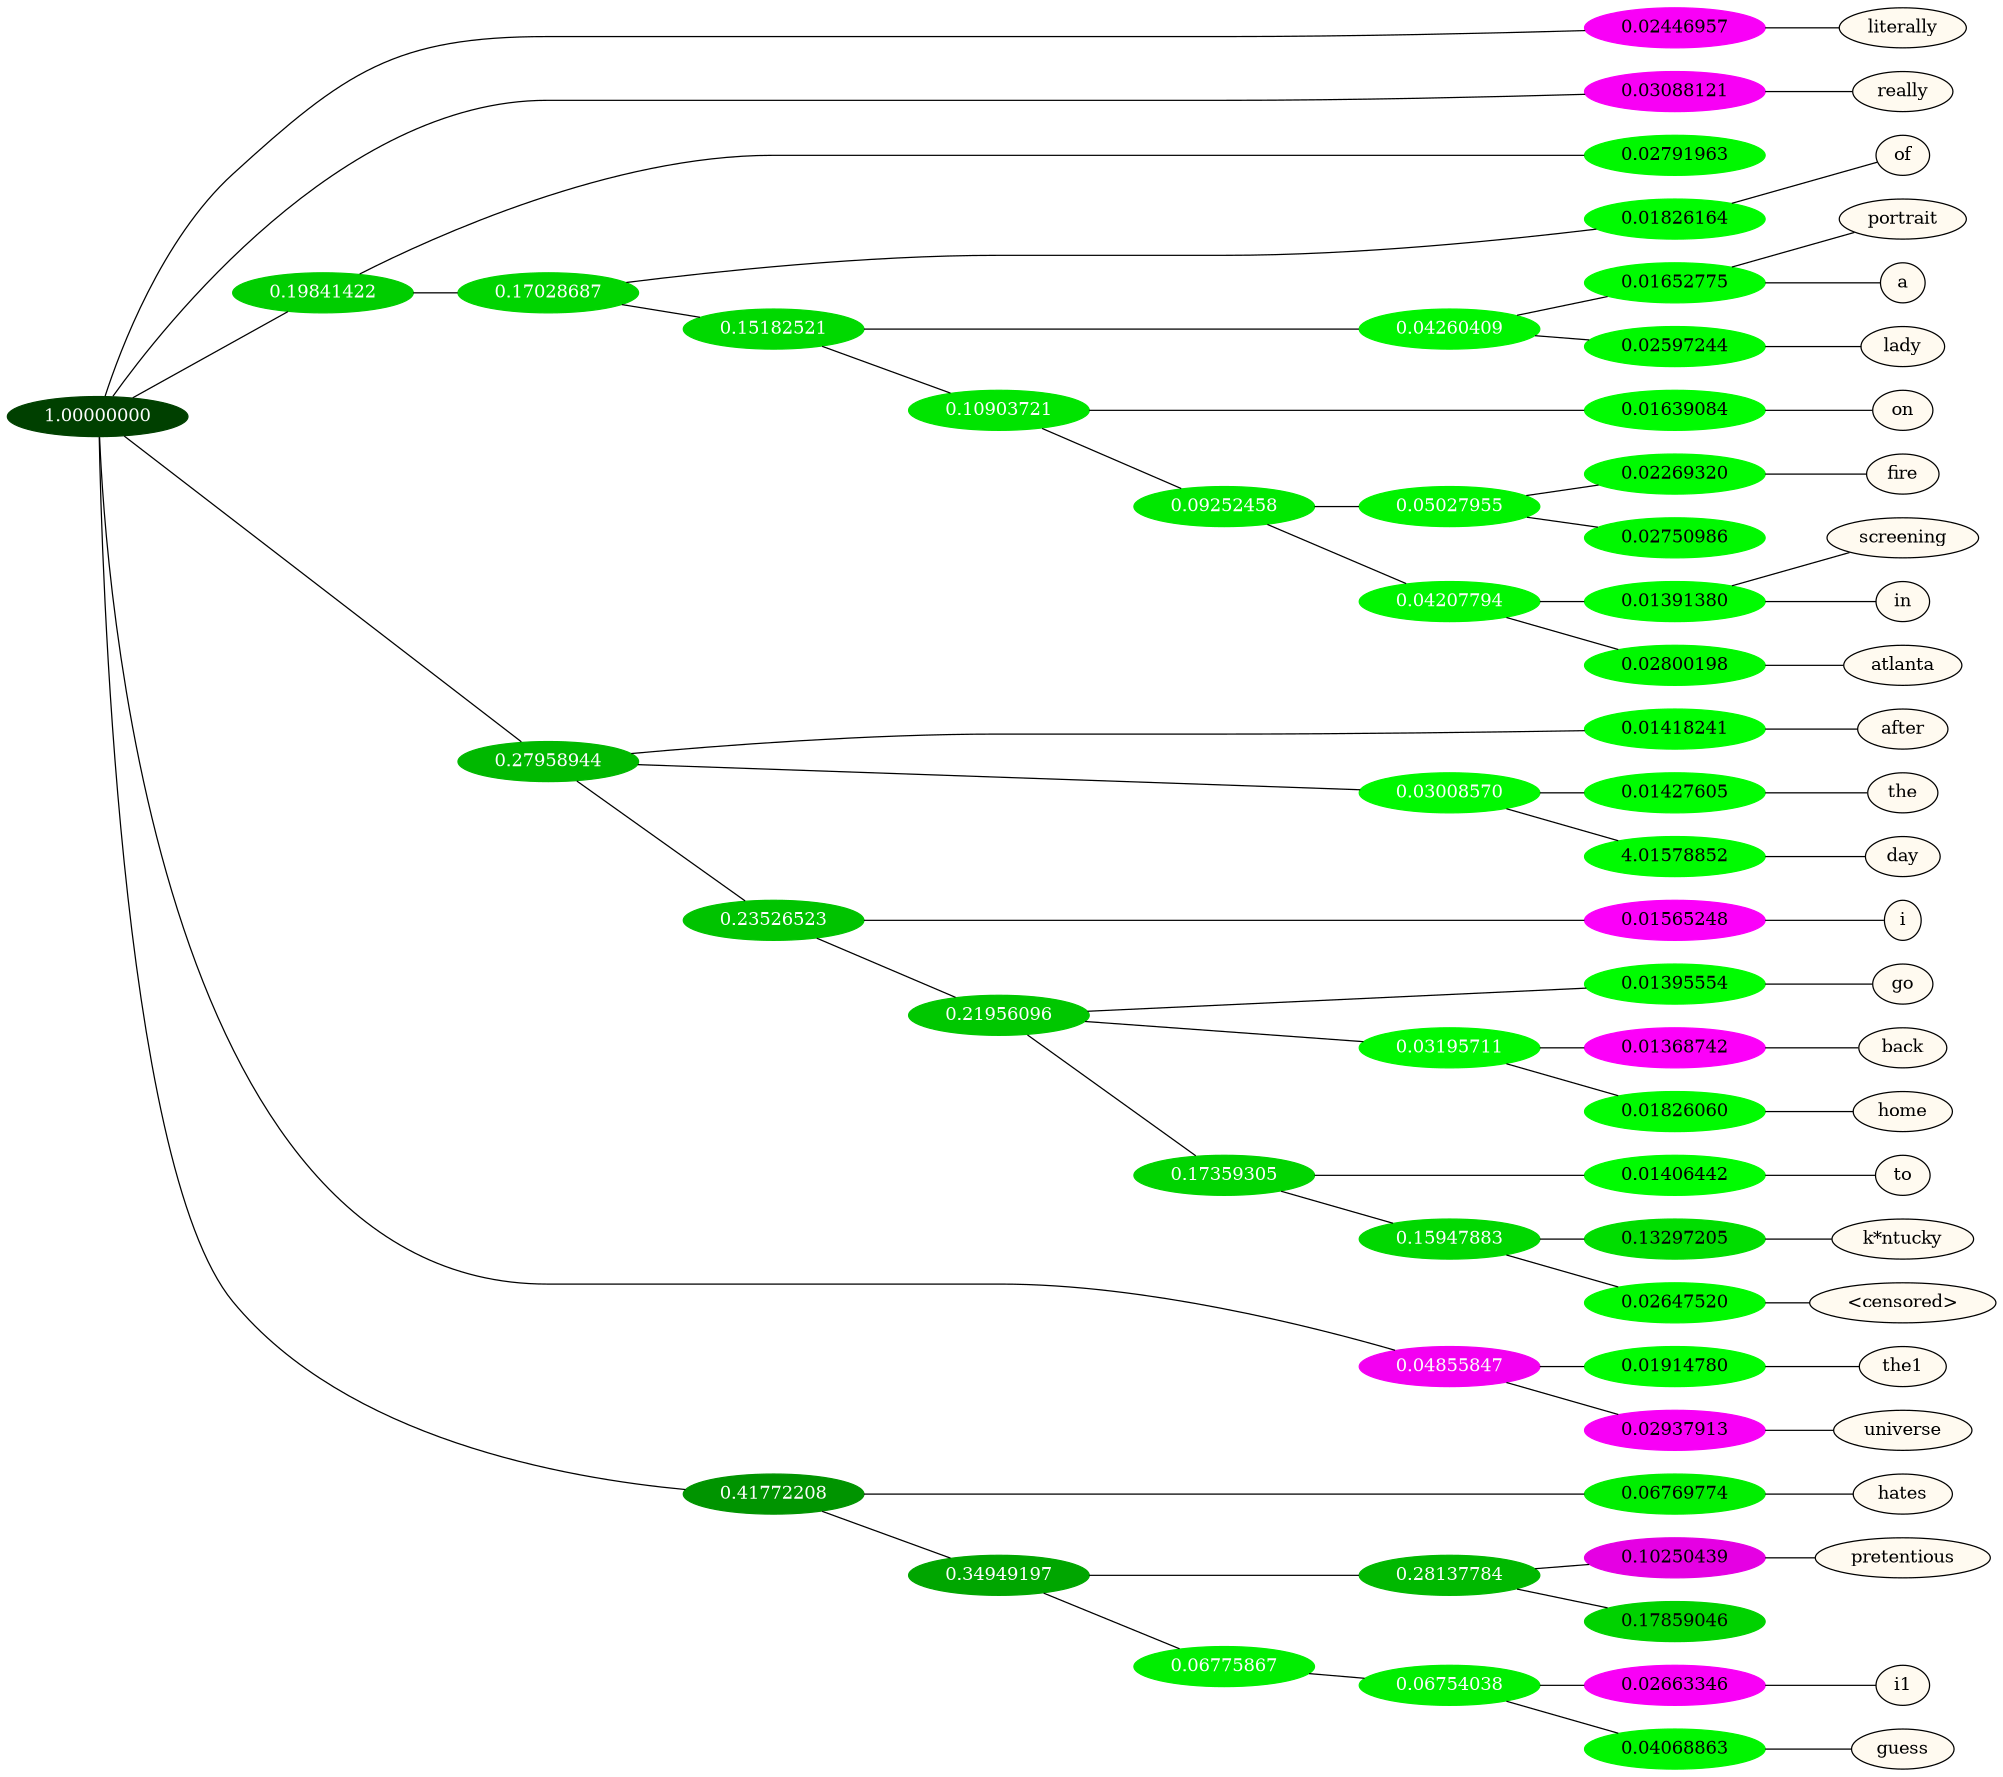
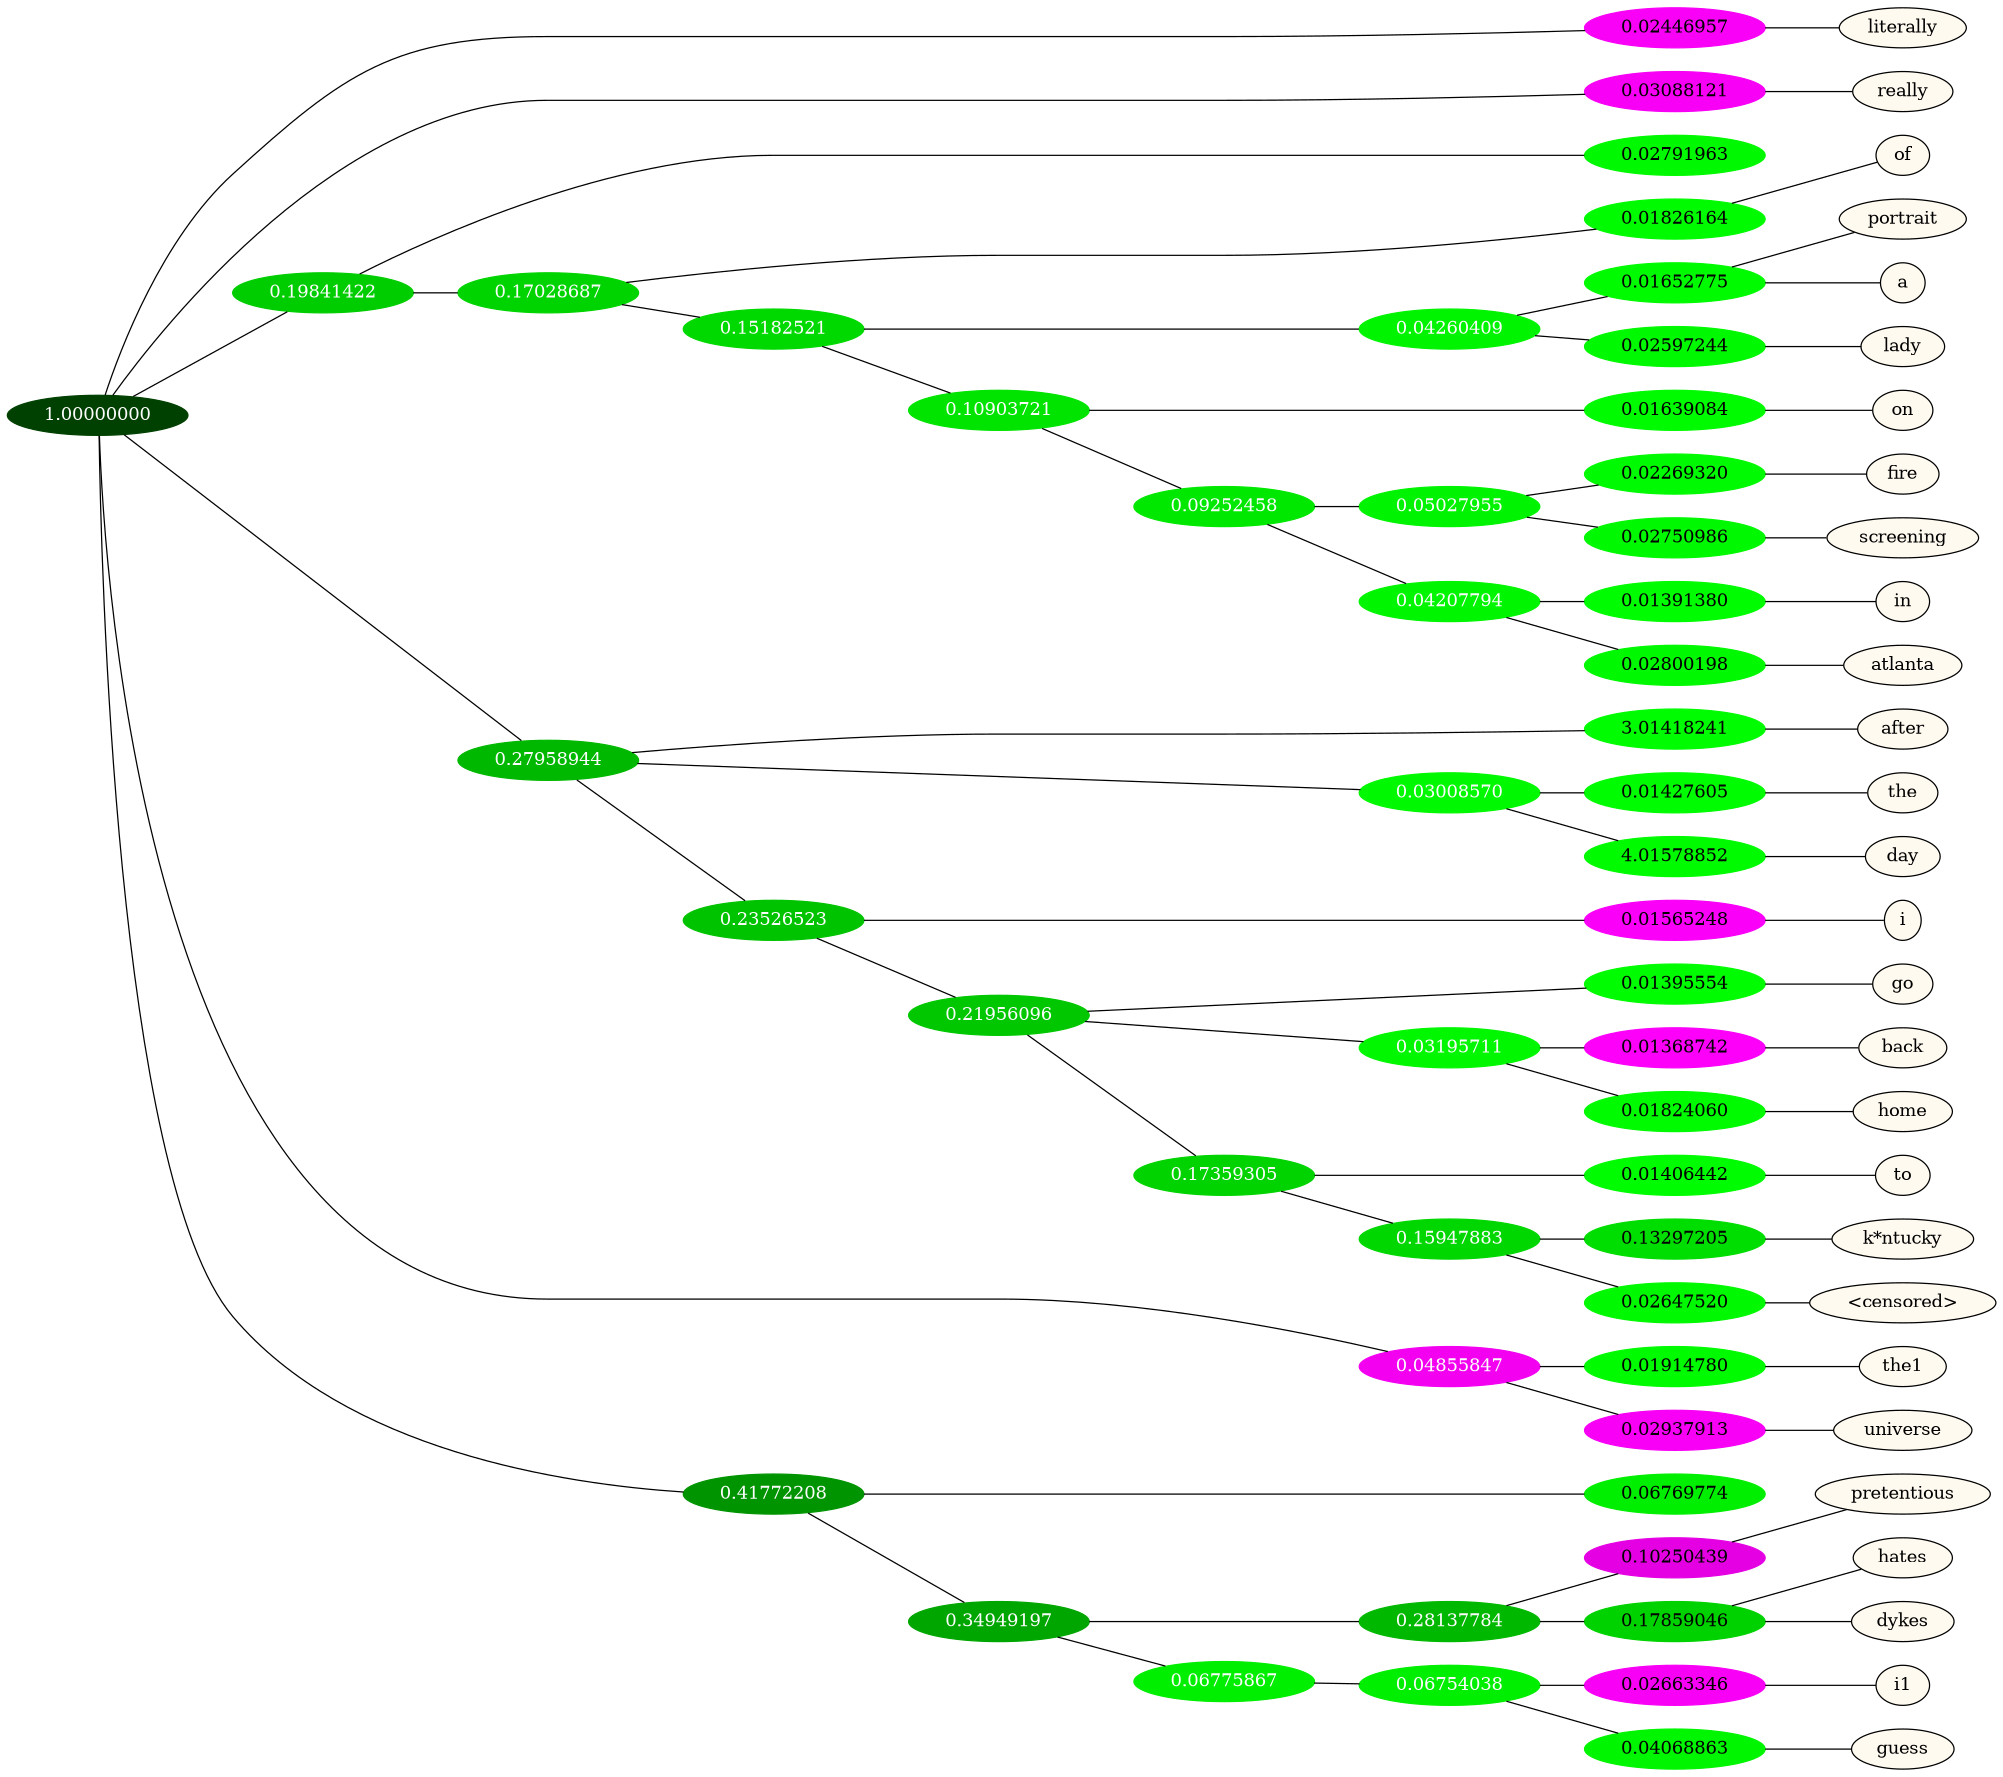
(1791, 569) -> (1796, 538)
(1675, 729) -> (1675, 729)
(1675, 1112) -> (1675, 1112)
(1809, 1494) -> (1797, 1587)
none -> (1903, 1622)
